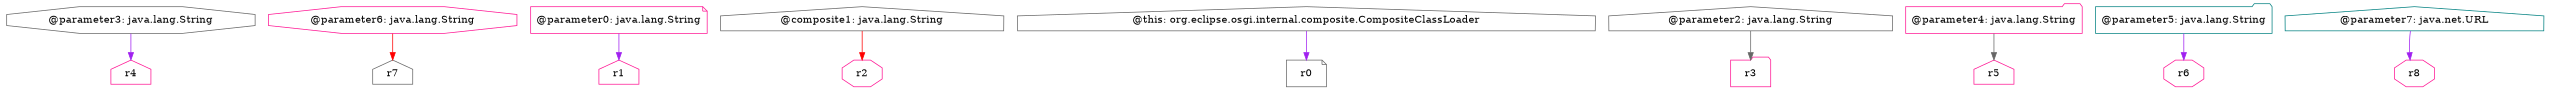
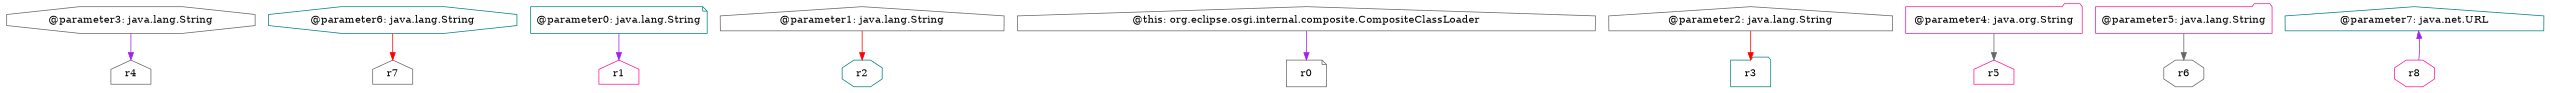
(393, 20) -> (393, 20)
(619, 20) -> (619, 20)
(862, 20) -> (862, 20)
(1994, 20) -> (1994, 20)
(2184, 20) -> (2184, 20)
(1751, 42) -> (1751, 42)
(2410, 42) -> (2419, 49)
(2184, 43) -> (2184, 43)
(131, 73) -> (131, 73)
(862, 73) -> (862, 73)
(1751, 73) -> (1751, 73)
(2184, 73) -> (2184, 73)
